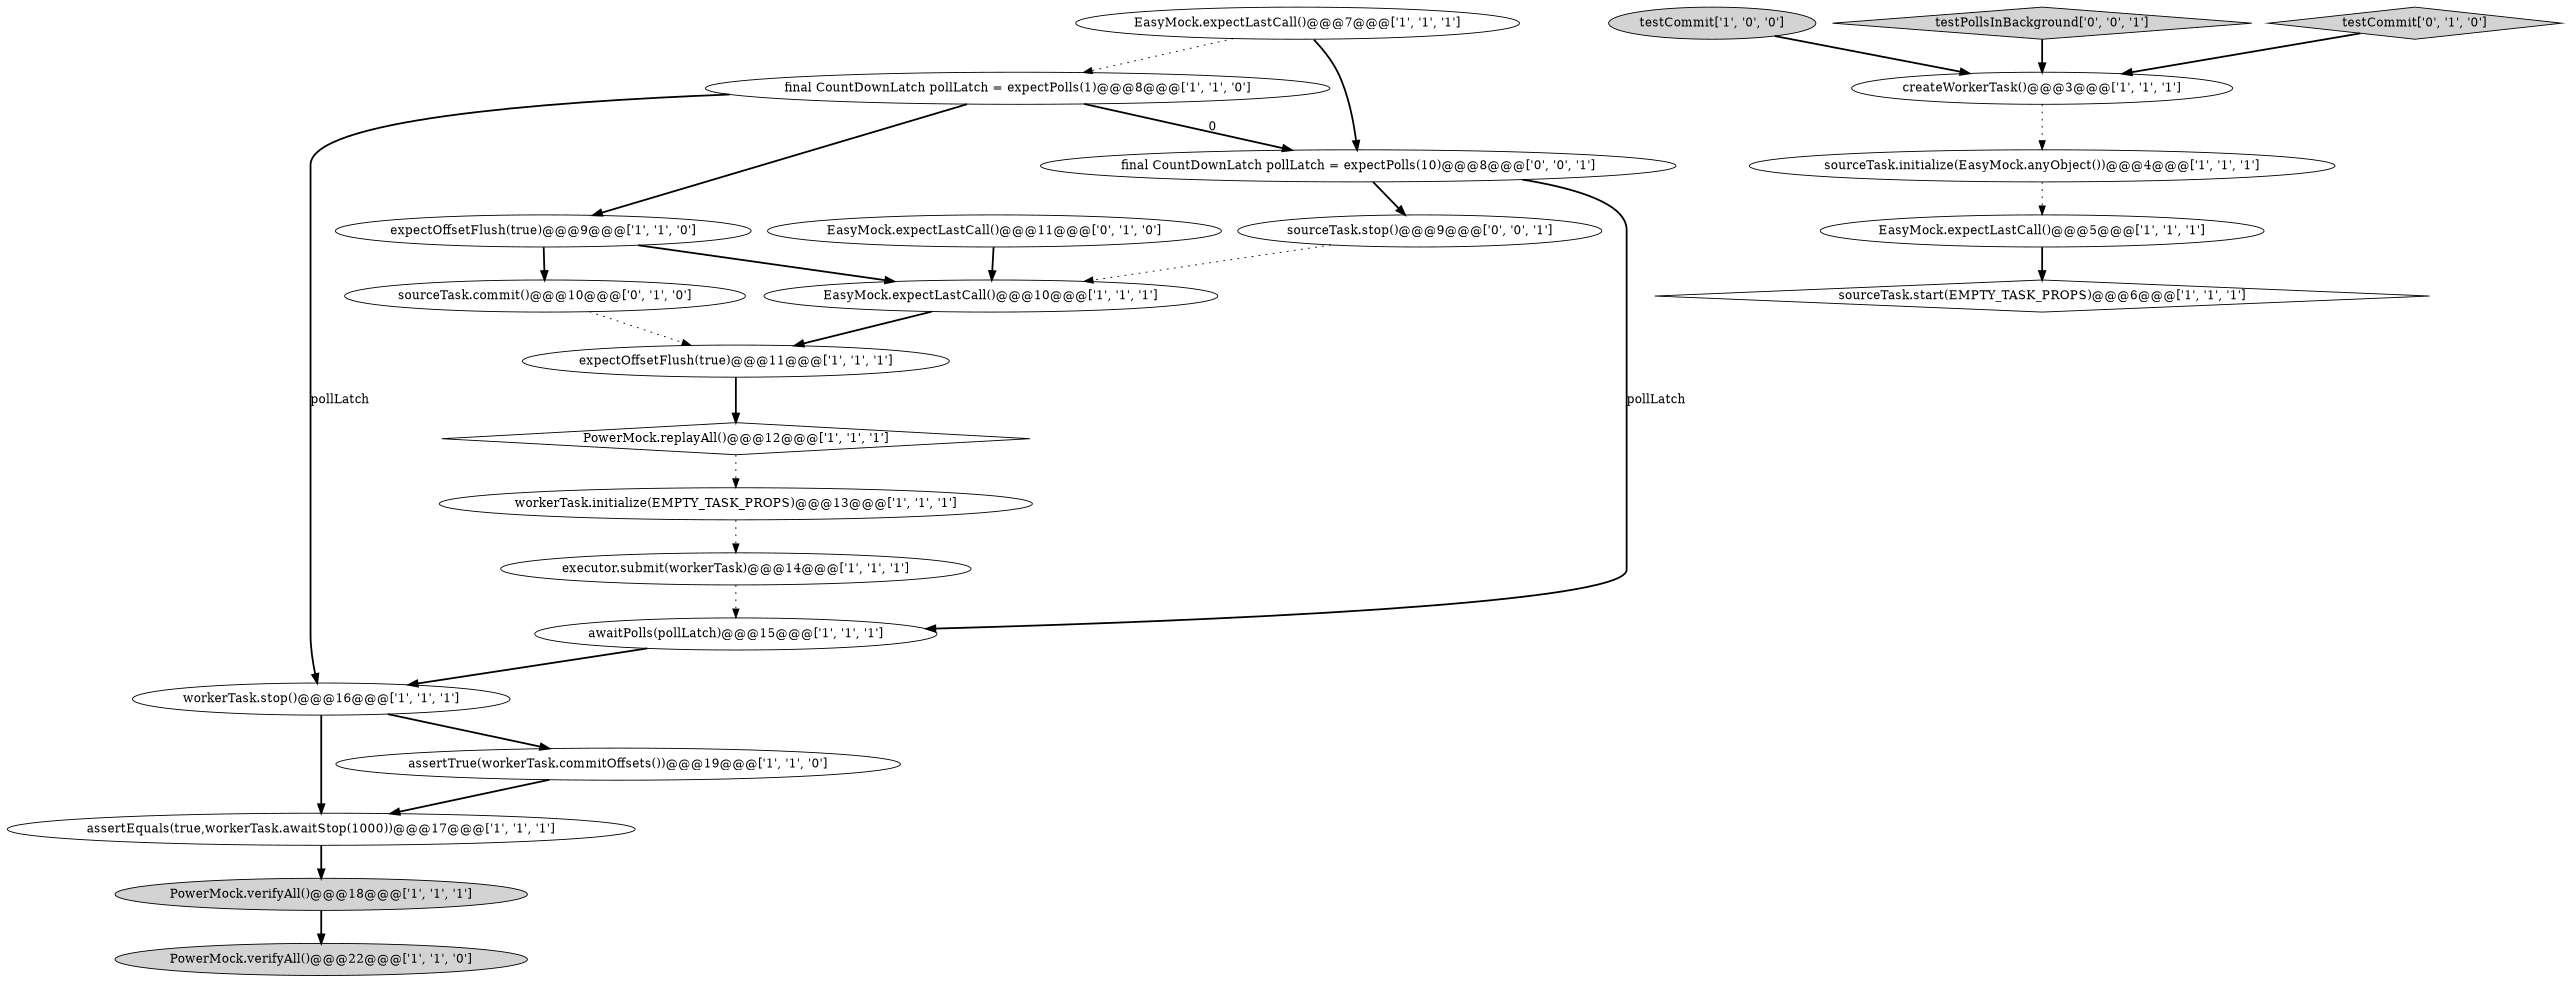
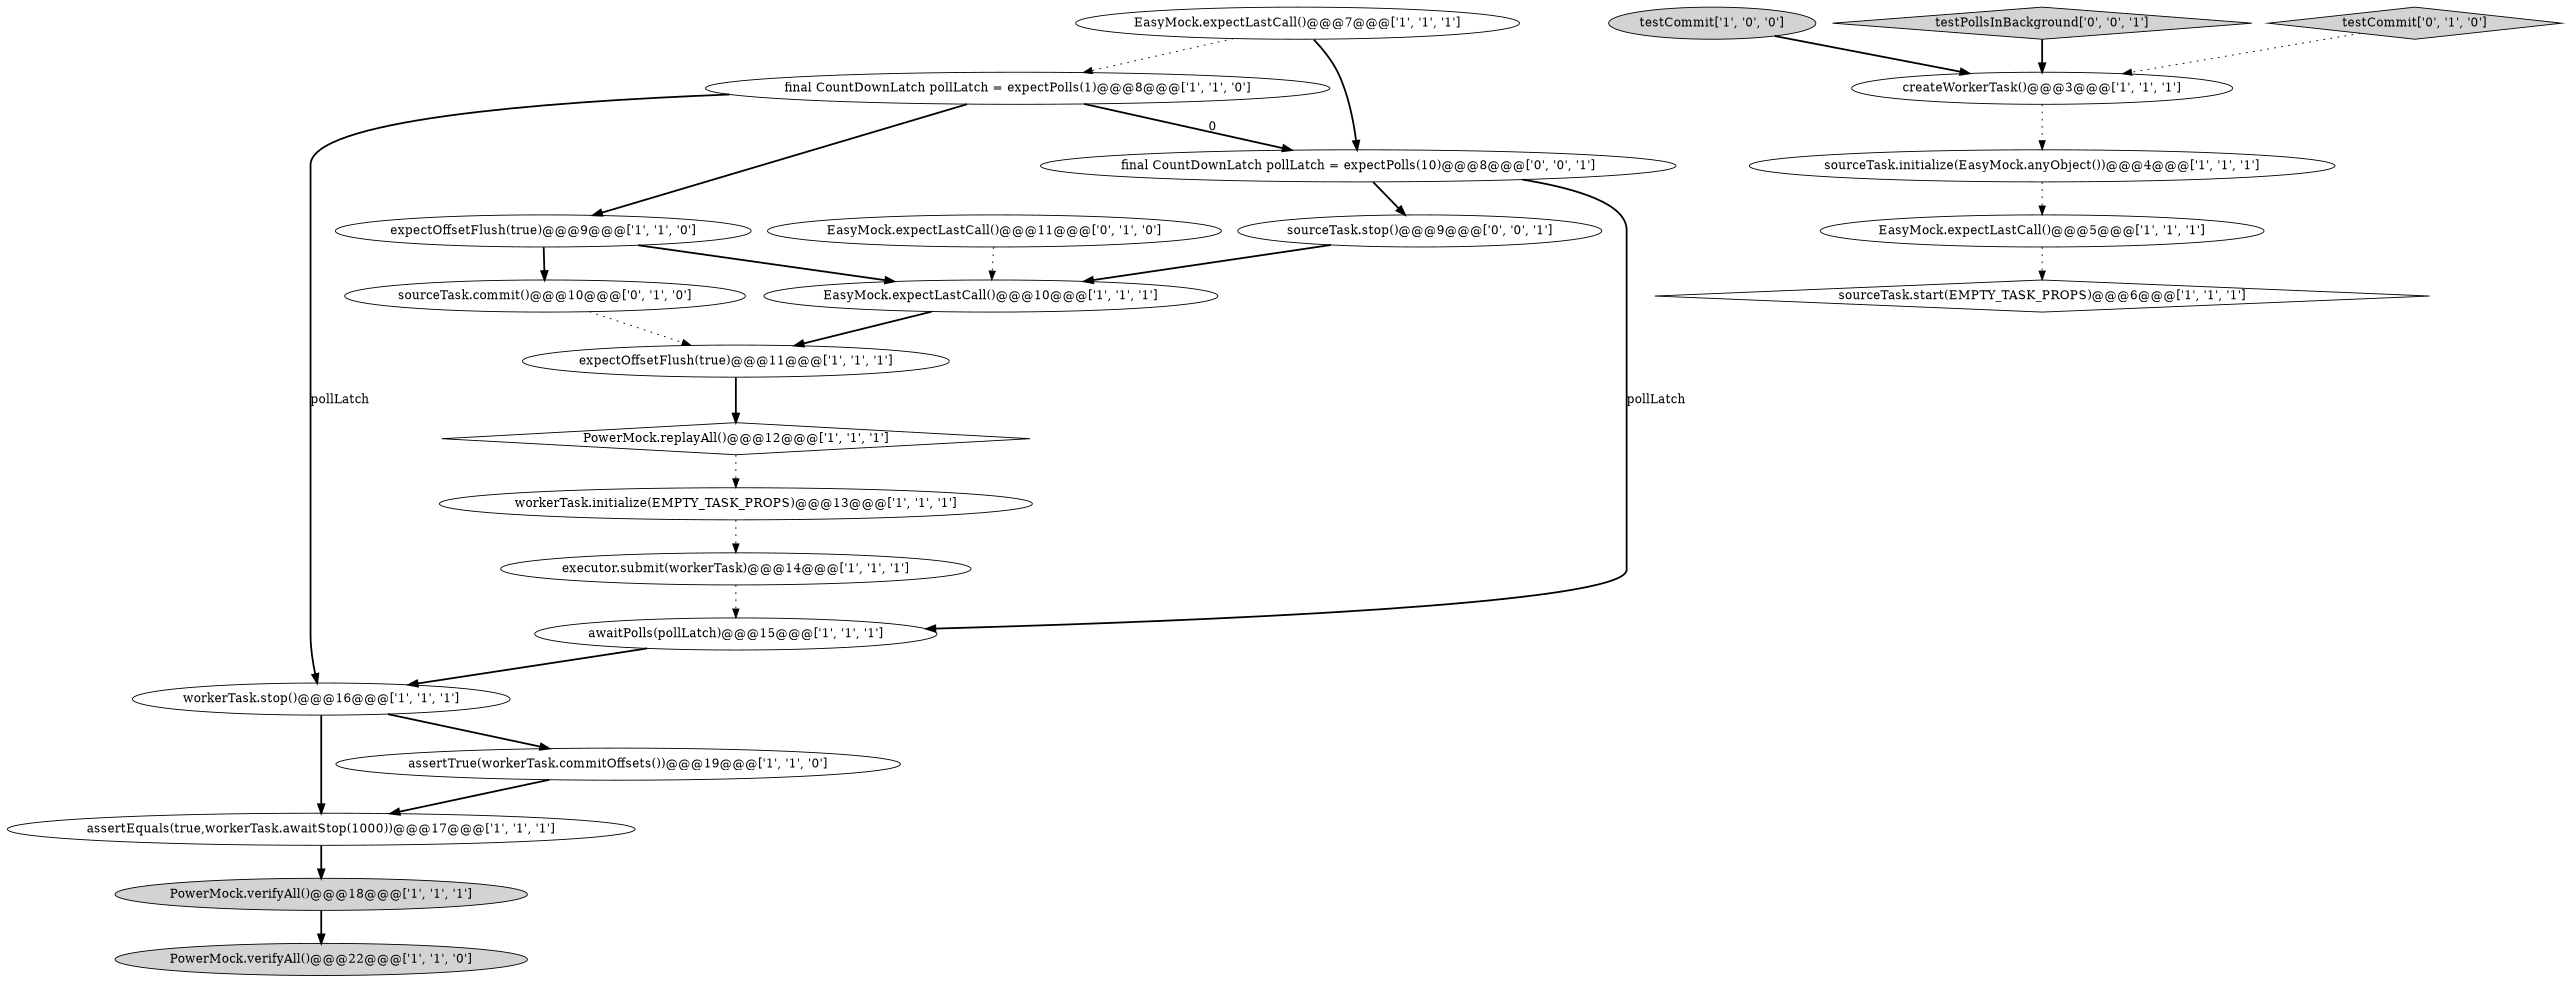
(2246, 53) -> (2246, 53)
(993, 259) -> (993, 259)
(2042, 259) -> (2042, 259)
(1212, 262) -> (1212, 262)
